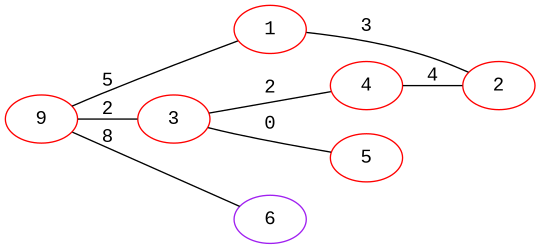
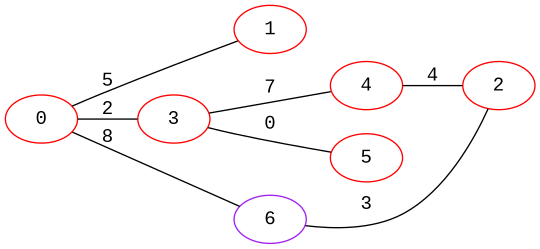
(389, 46) -> (419, 204)
(270, 88) -> (270, 88)
(41, 119) -> (41, 119)
